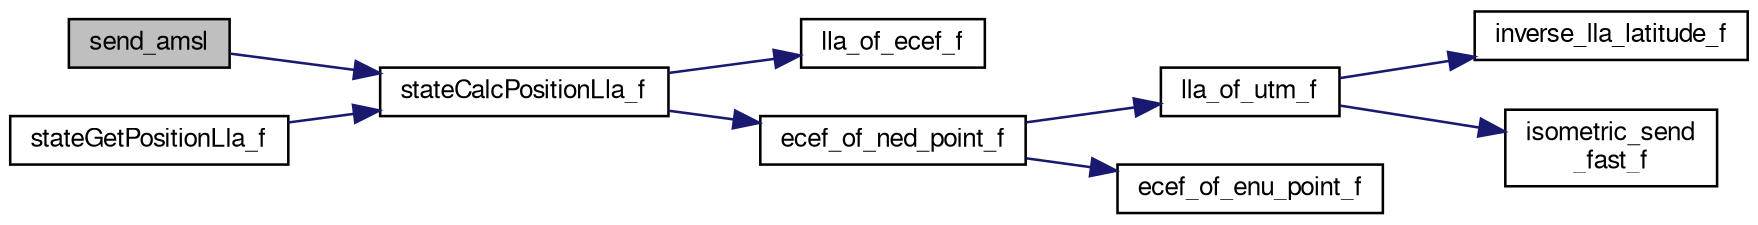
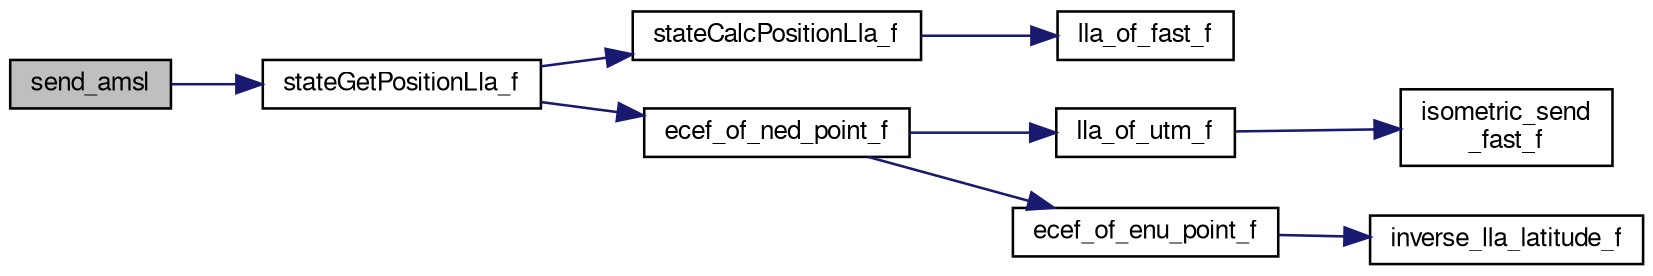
(893, 43) -> (1146, 36)
(292, 62) -> (204, 84)
(1394, 70) -> (1312, 236)
(701, 115) -> (579, 107)
